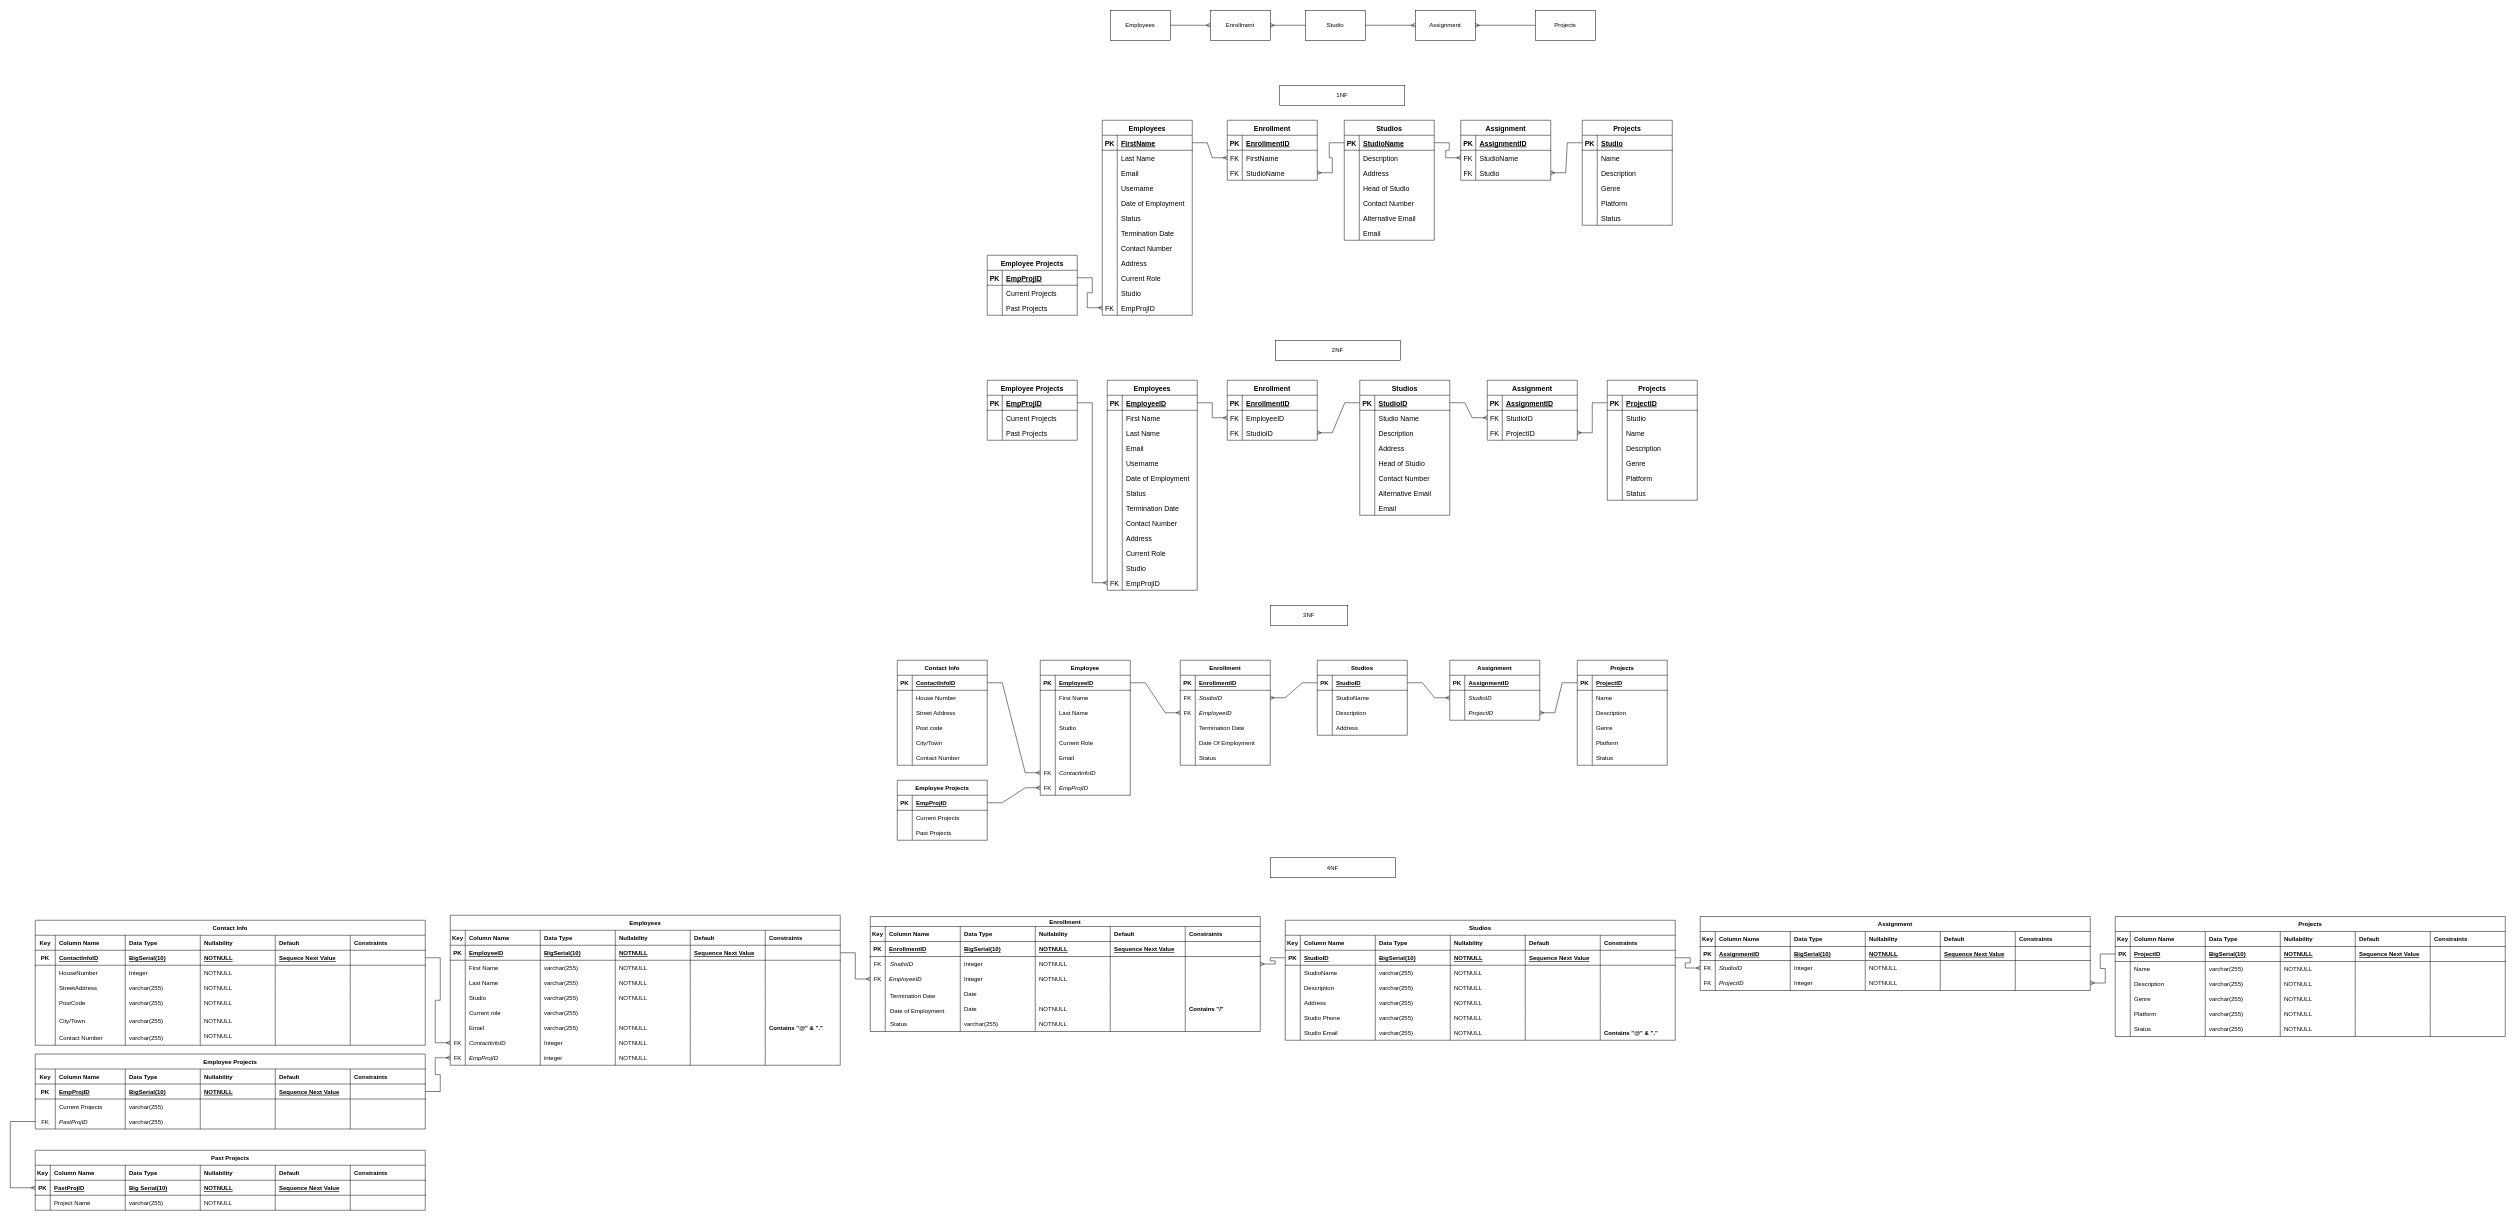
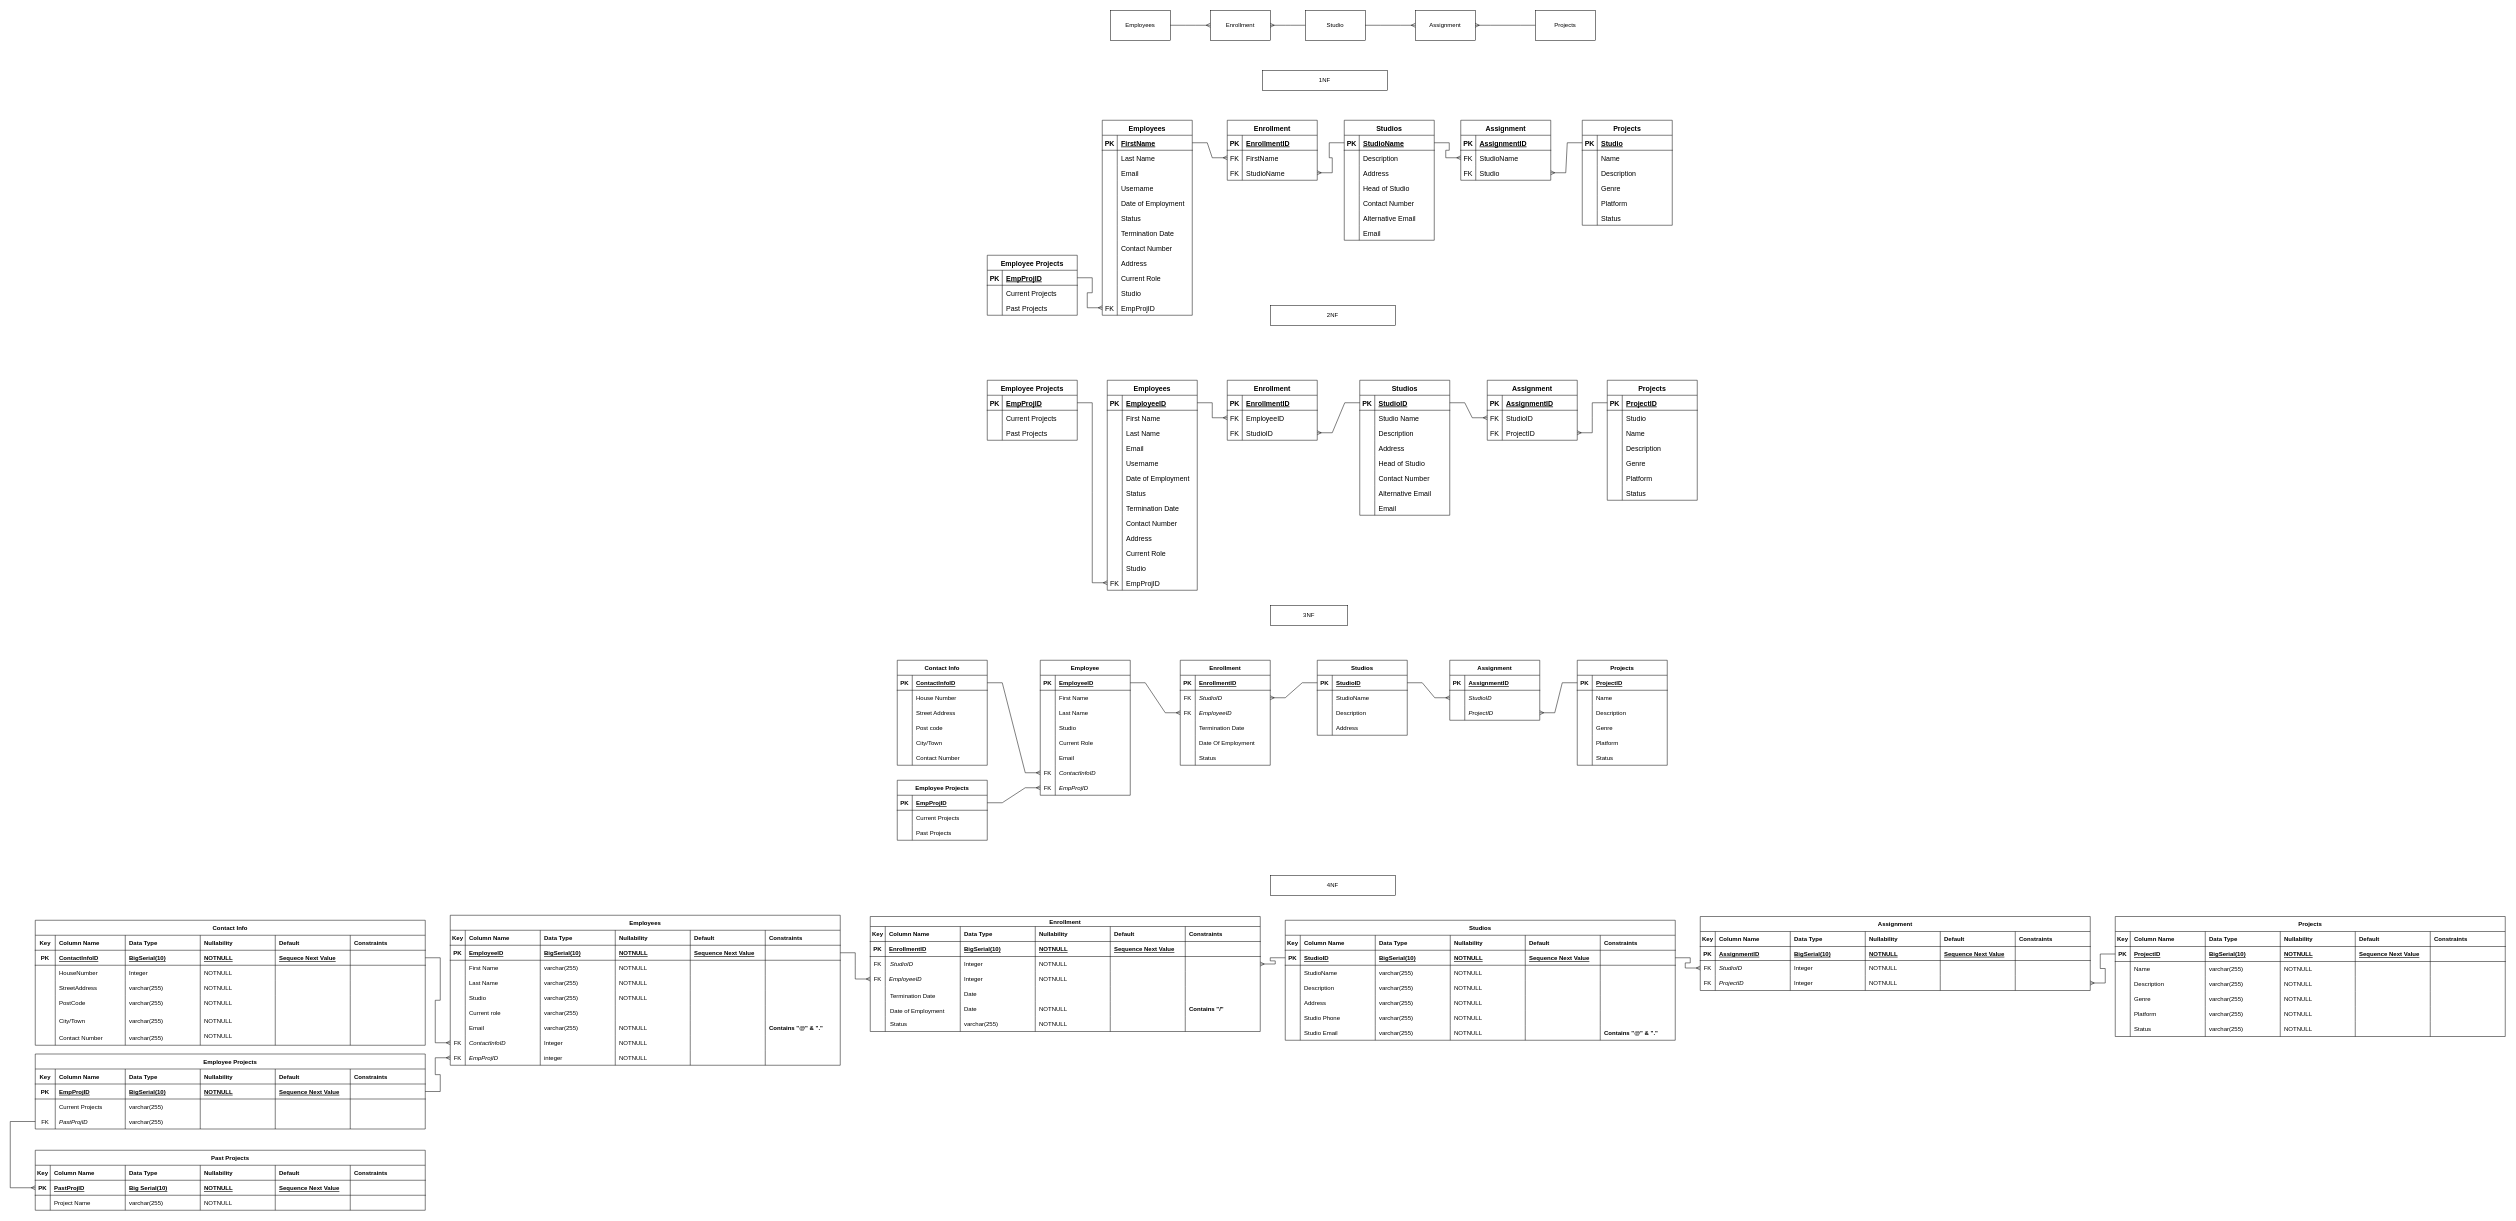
(1342, 95) -> (1325, 80)
(1338, 350) -> (1333, 315)
(1333, 868) -> (1333, 885)
